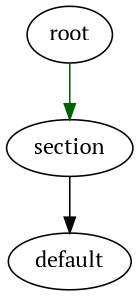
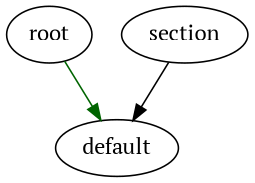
(70, 84) -> (78, 84)
